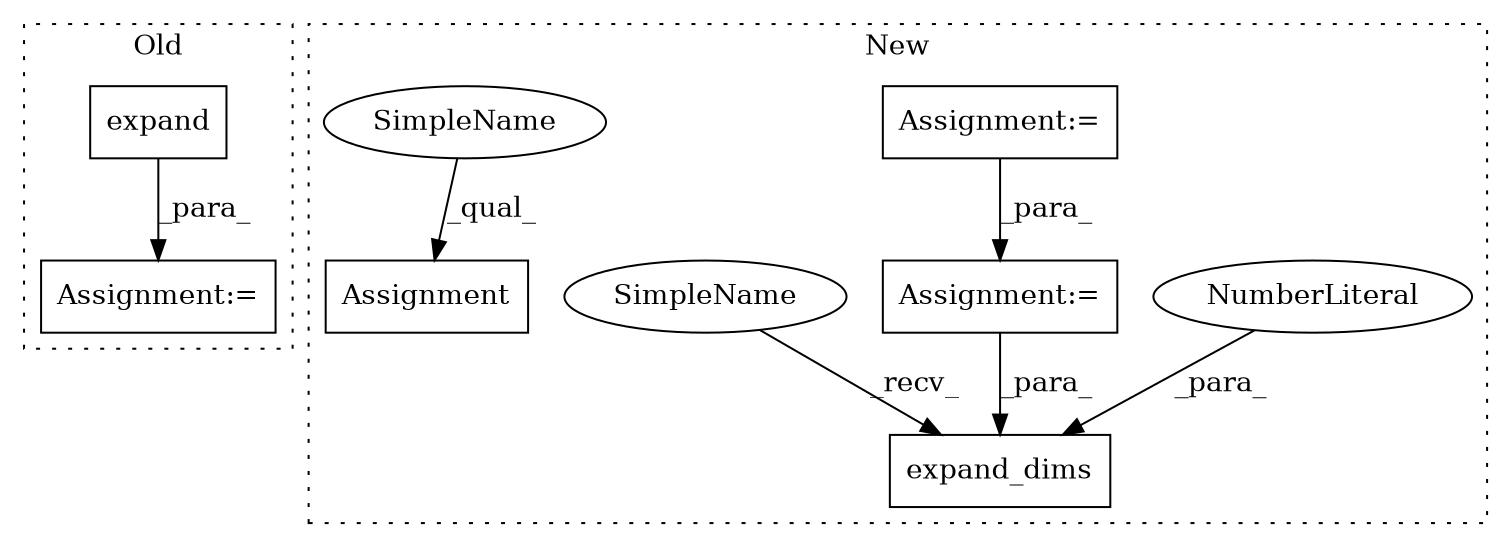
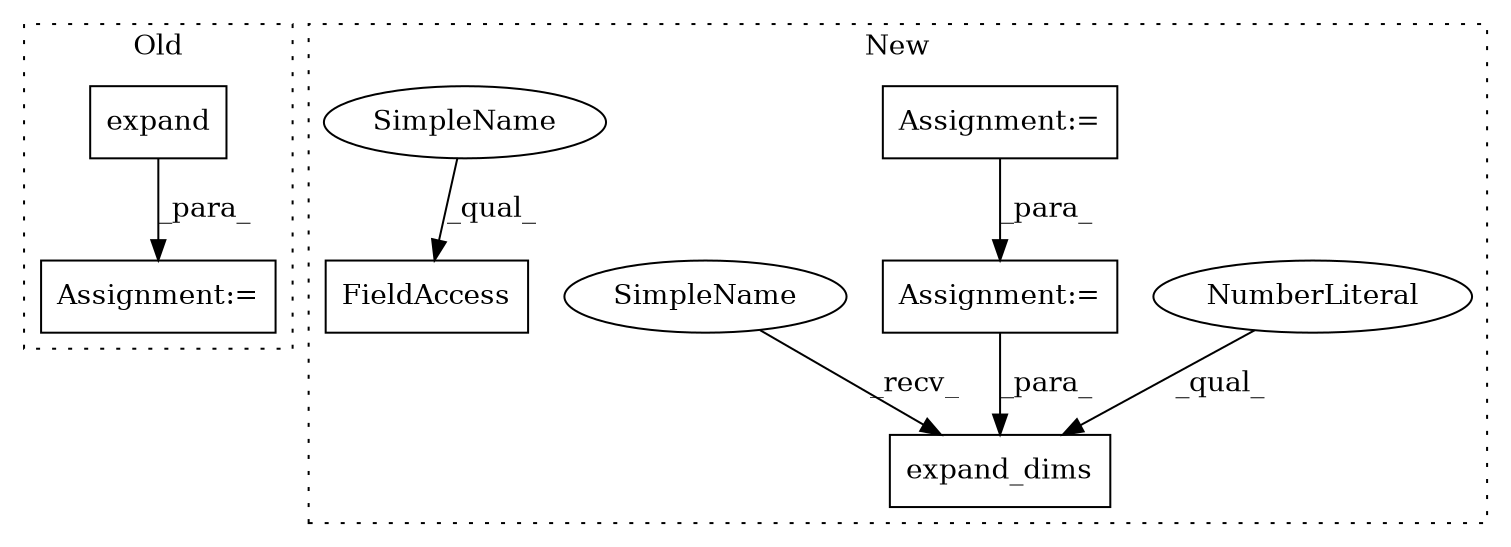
(427, 297) -> (427, 297)
(1221, 384) -> (1221, 384)
